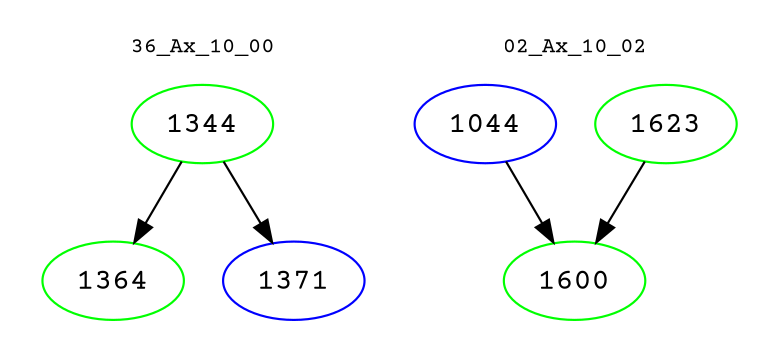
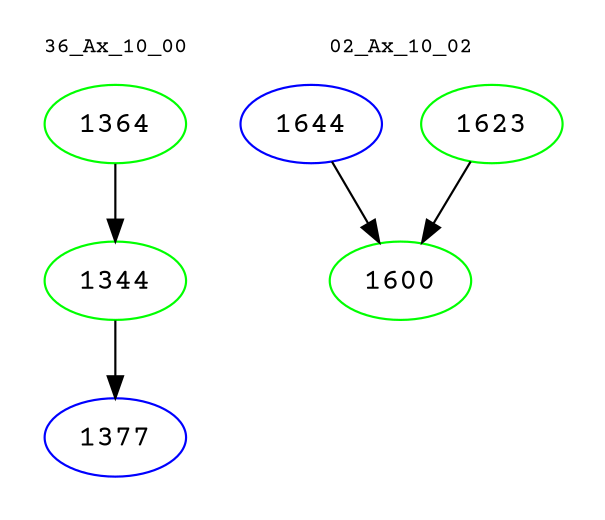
(485, 124) -> (311, 124)
(164, 193) -> (115, 192)
(294, 281) -> (115, 437)
